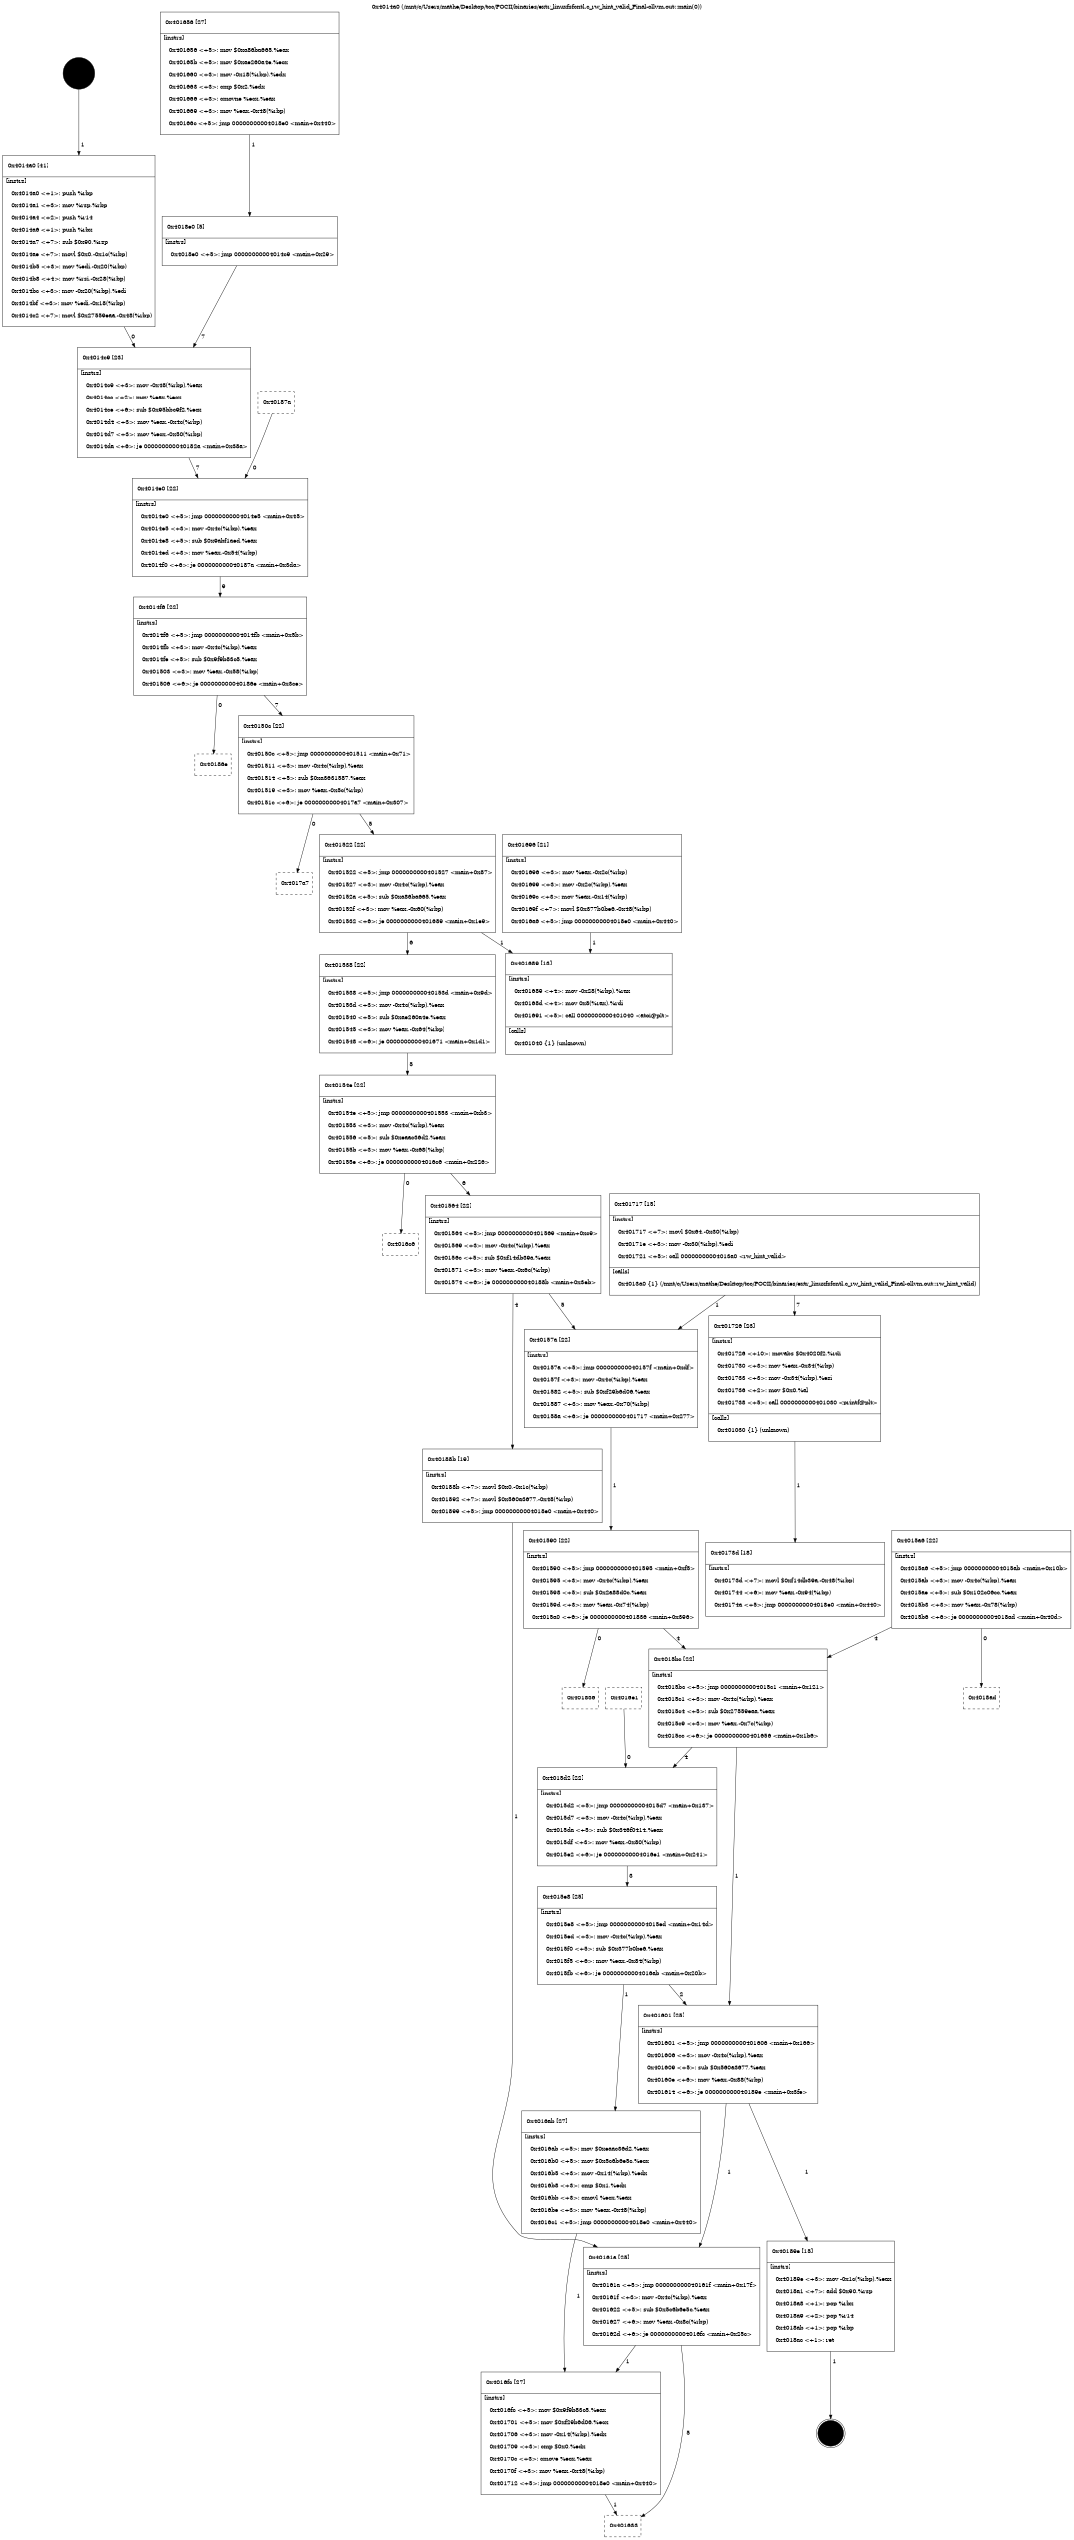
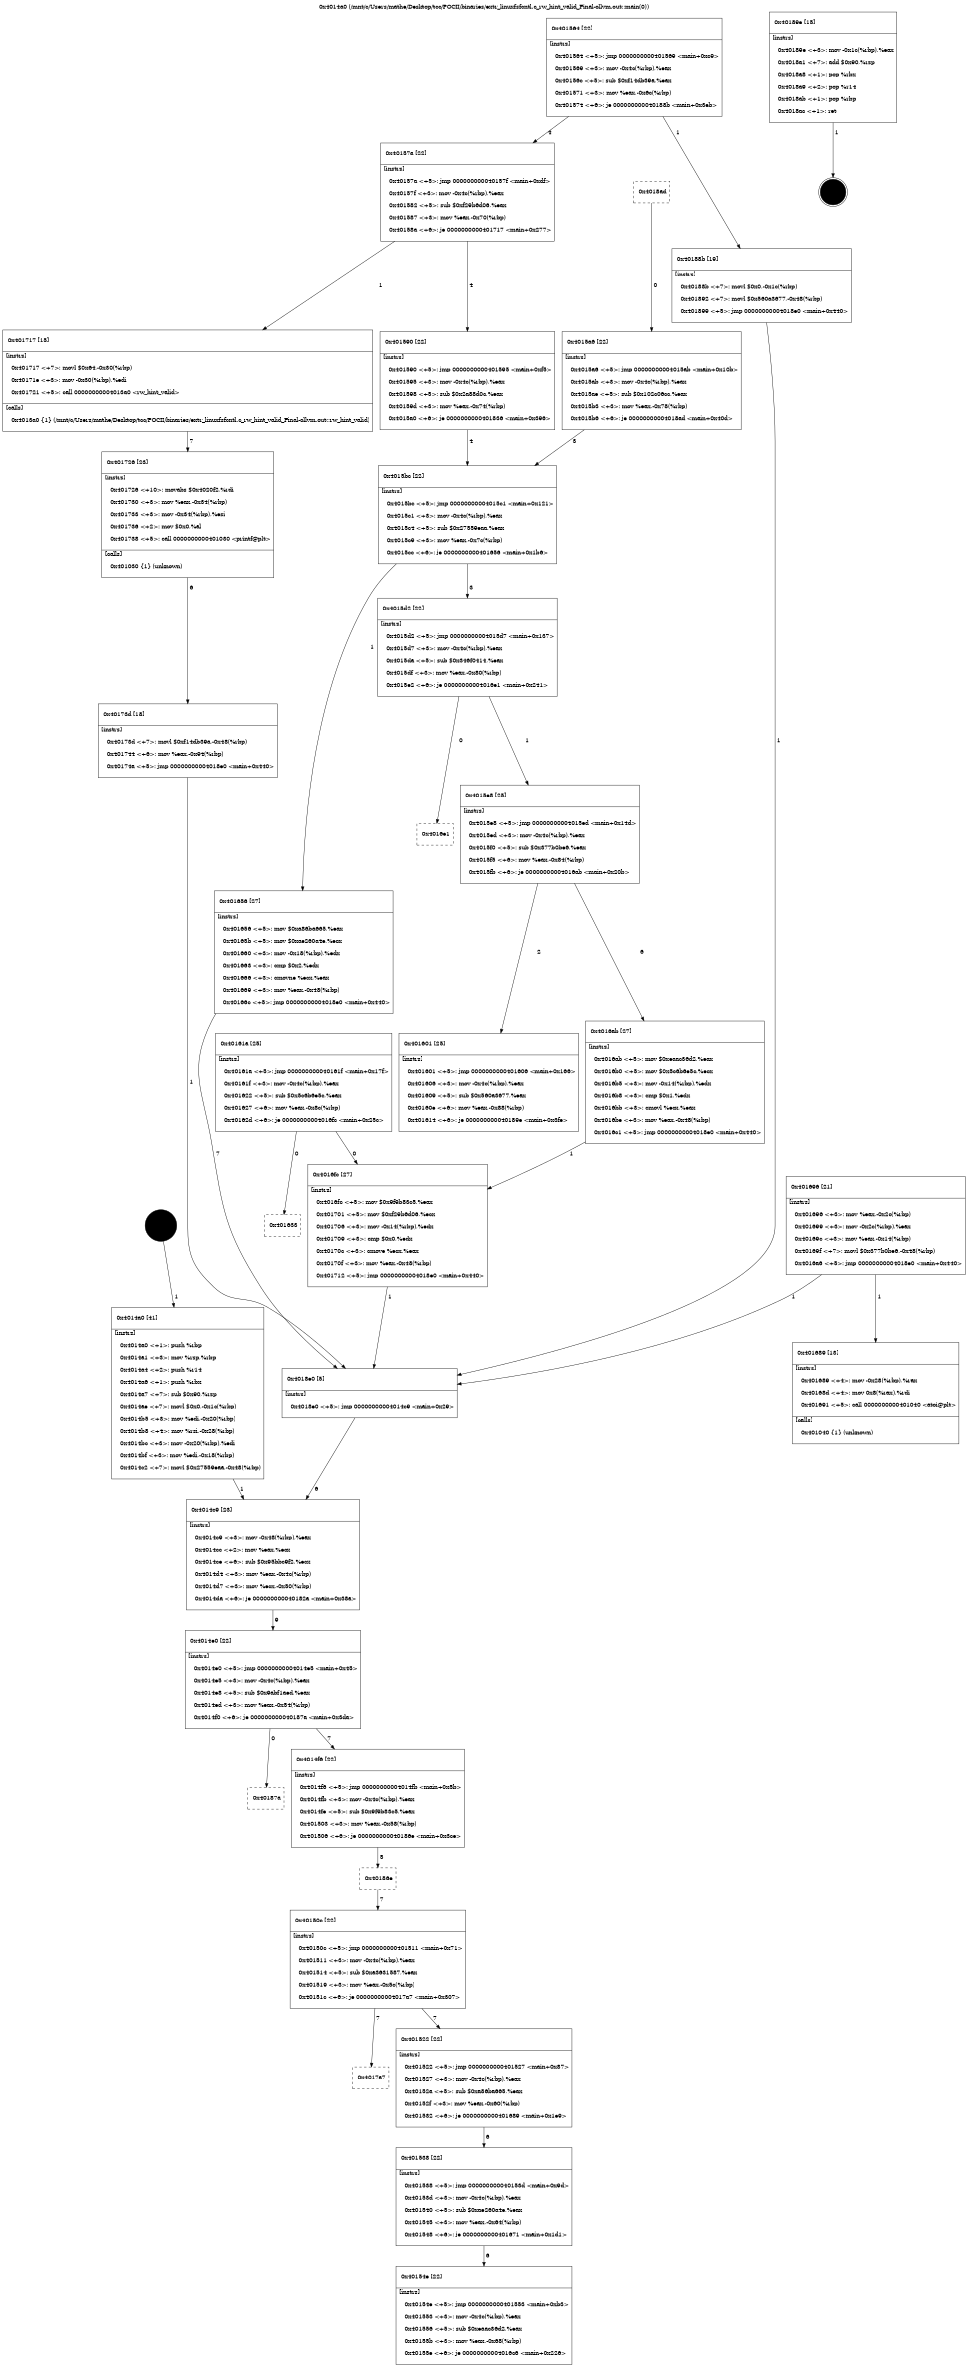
(252, 145) -> (217, 1154)
(132, 337) -> (241, 1489)
(202, 337) -> (316, 1489)
(260, 444) -> (268, 1756)
(197, 468) -> (276, 1620)
(223, 587) -> (328, 1739)
(272, 704) -> (378, 1898)
(219, 705) -> (381, 1858)
(313, 824) -> (377, 2019)
(370, 824) -> (434, 2019)
(495, 942) -> none
(410, 1065) -> (487, 2256)
none -> (188, 1113)
(459, 1183) -> none
(400, 1244) -> none
(516, 1305) -> (677, 133)
(562, 1305) -> (549, 133)
(703, 1311) -> (330, 284)
none -> (647, 1348)
(614, 1486) -> (470, 286)
(798, 1486) -> (191, 588)
(875, 1639) -> (574, 442)
(981, 1656) -> (652, 265)
(580, 1698) -> none
(625, 1736) -> (448, 758)
(685, 1757) -> (470, 588)
(733, 1874) -> (323, 717)
(630, 1876) -> (526, 741)
(512, 1921) -> (775, 954)
(626, 1995) -> (641, 952)
(777, 2170) -> none
(718, 2174) -> none
(627, 2362) -> (353, 1154)
(687, 2433) -> (296, 1154)
(610, 2503) -> (381, 1326)
